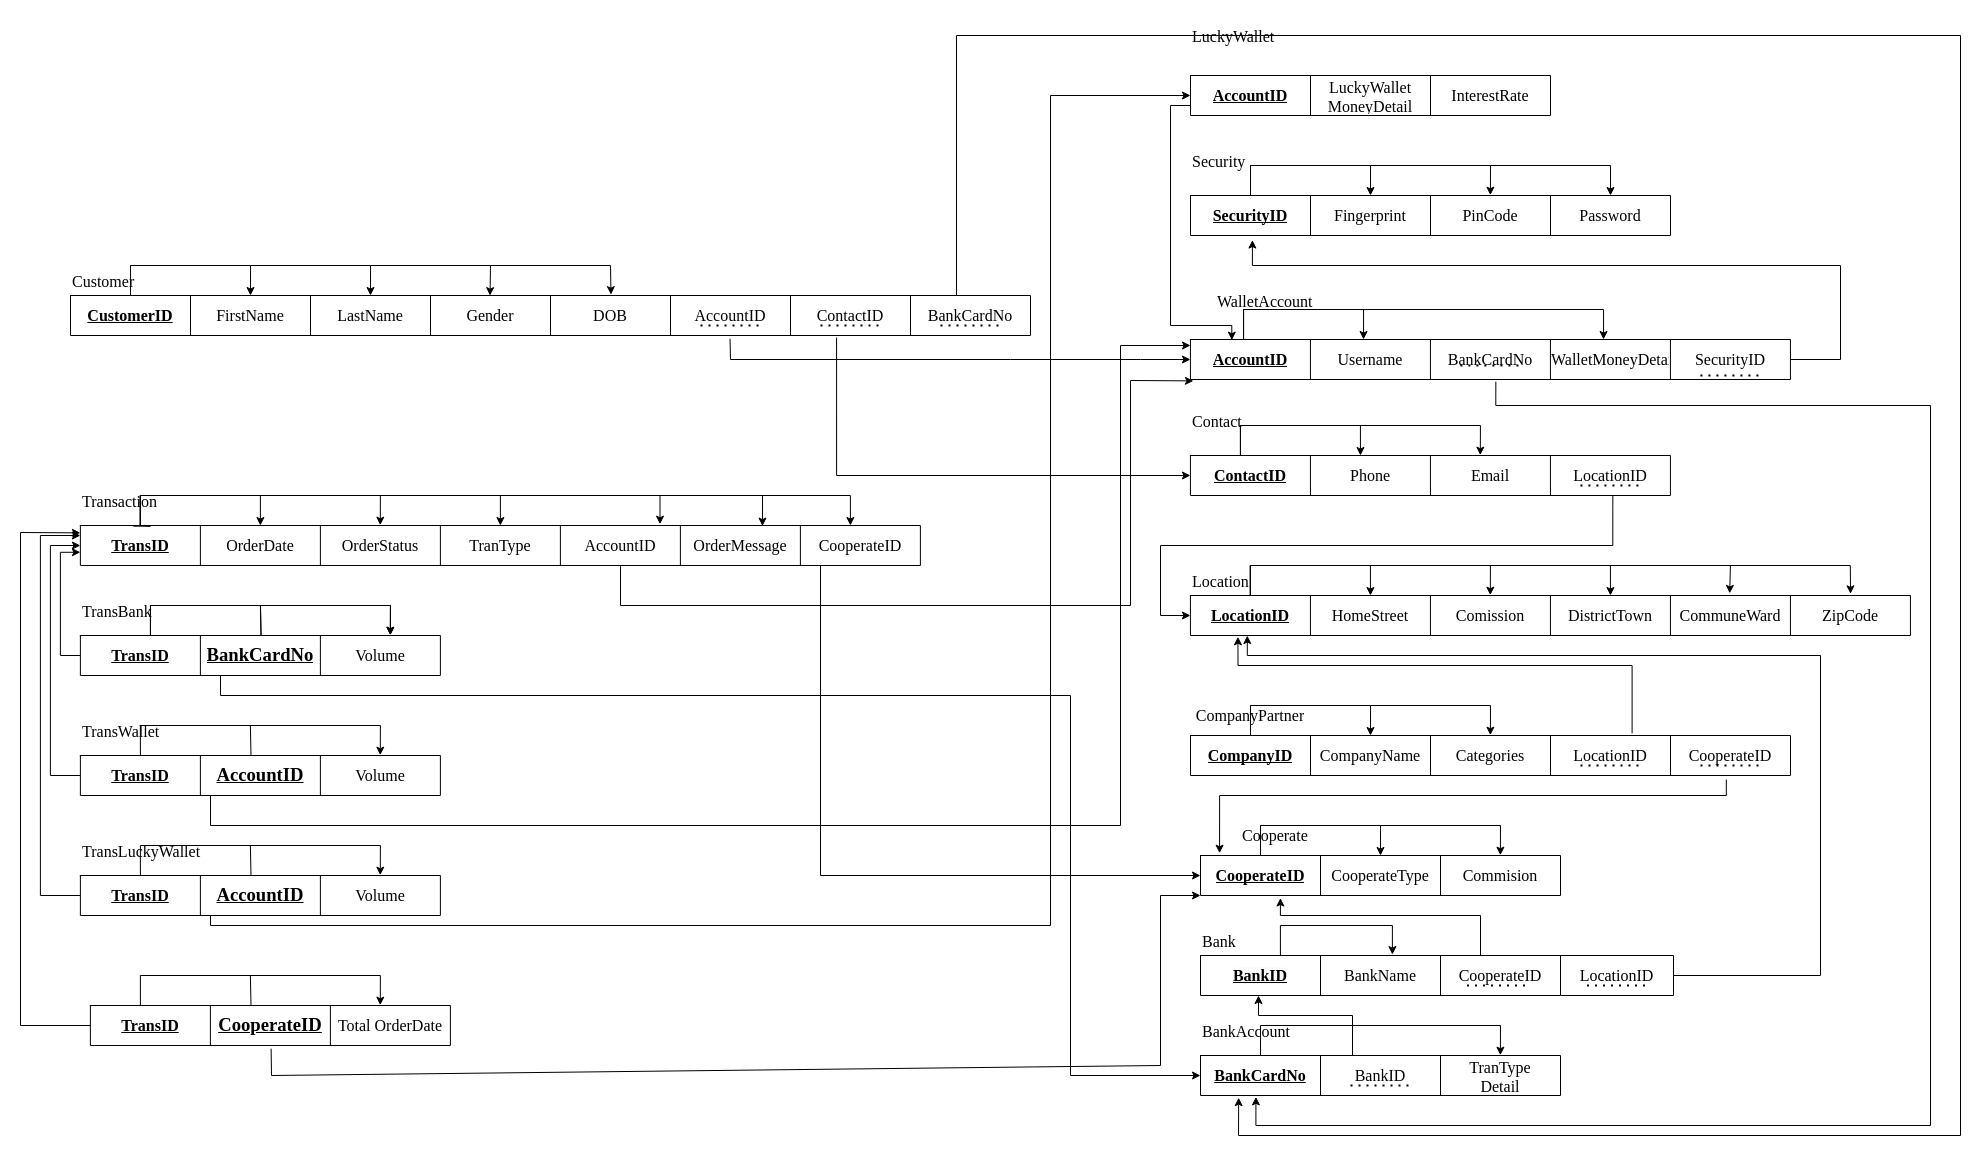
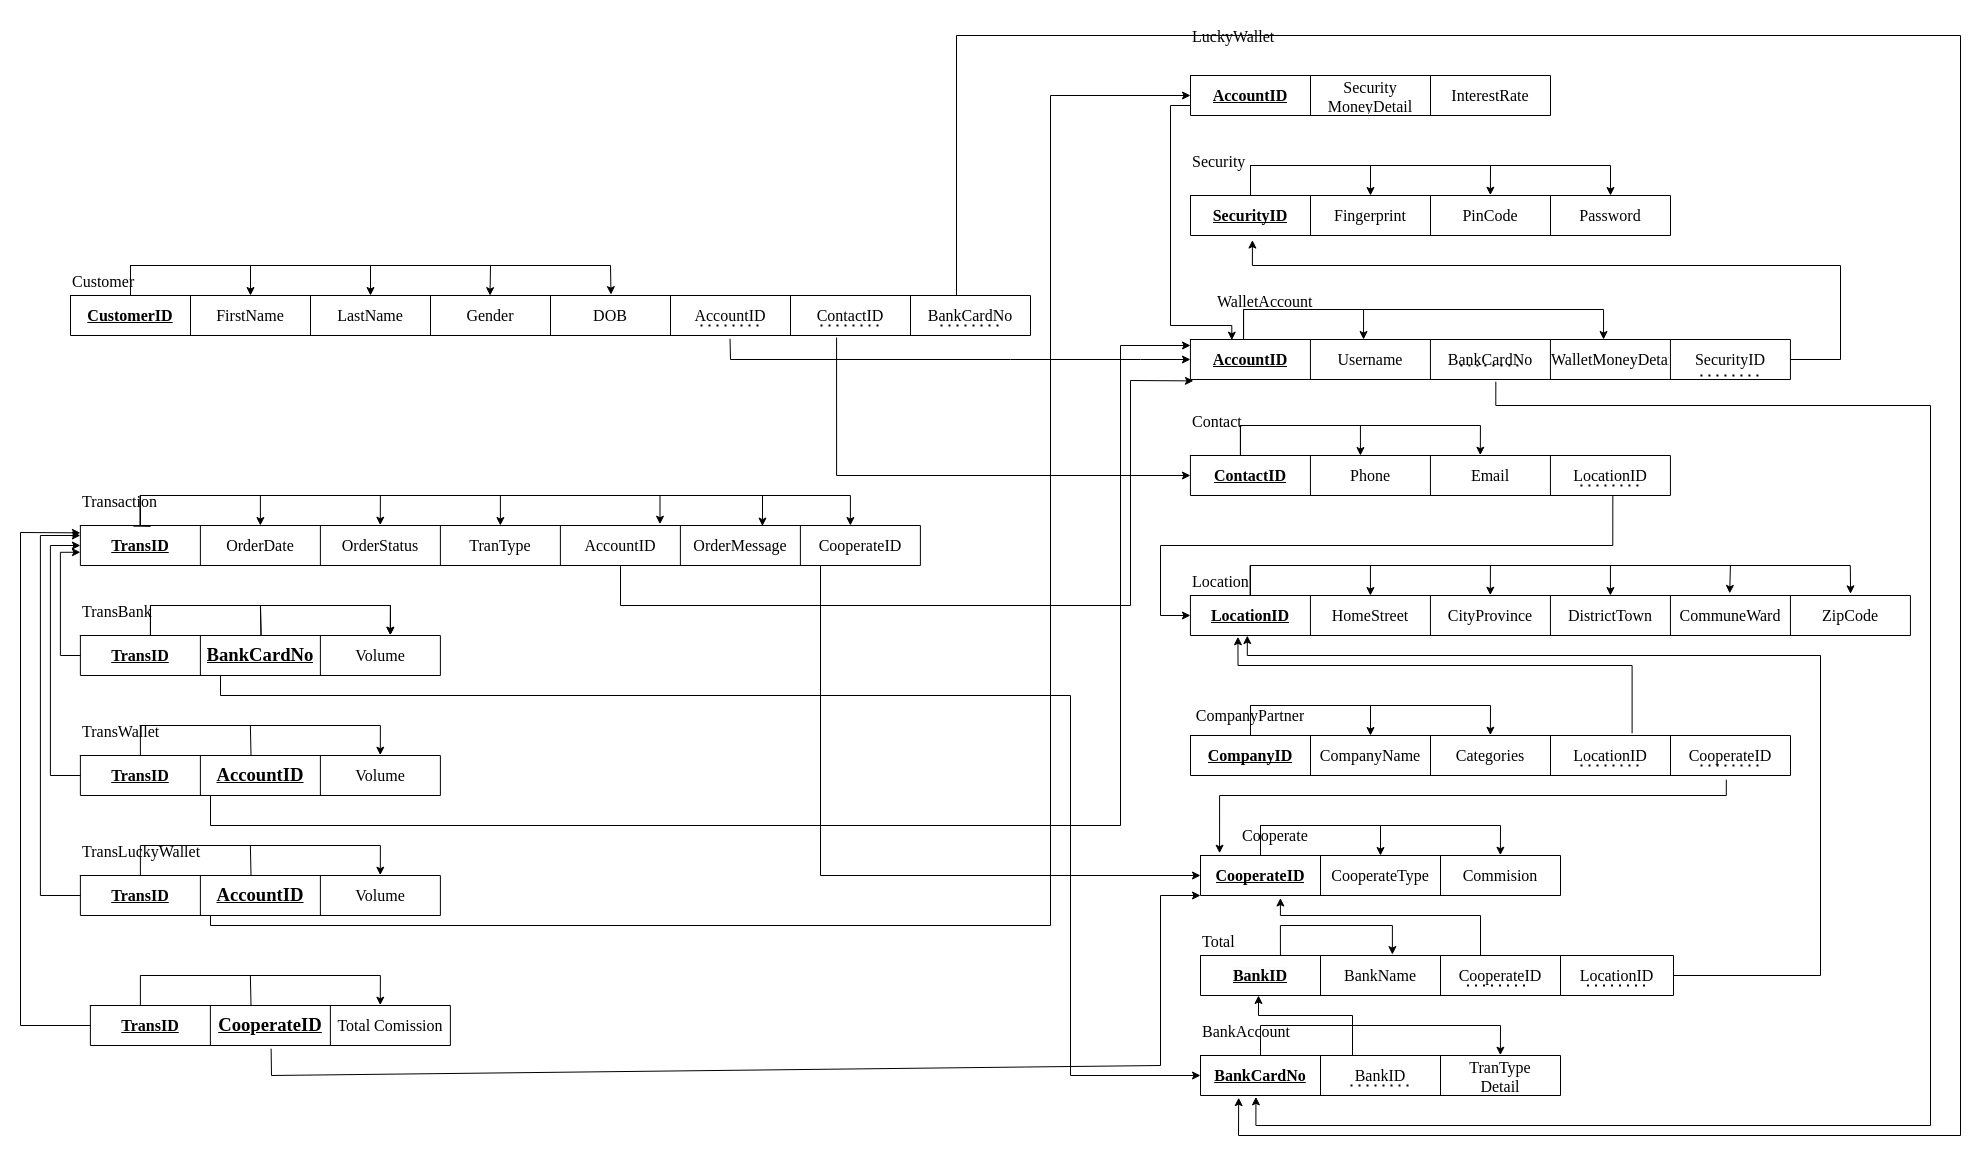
(1371, 96) -> (1371, 96)
(1491, 616) -> (1491, 616)
(1220, 942) -> (1223, 942)
(391, 1026) -> (391, 1026)
